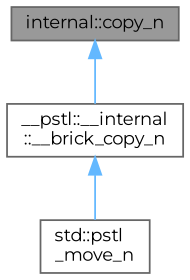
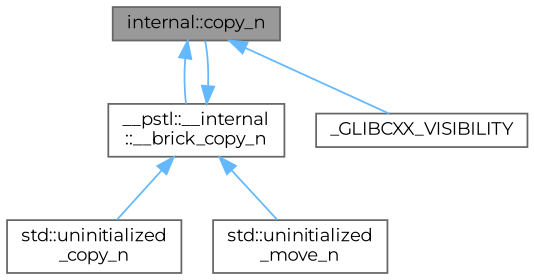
none -> (208, 63)
none -> (422, 130)
none -> (94, 247)
(95, 247) -> (300, 247)
